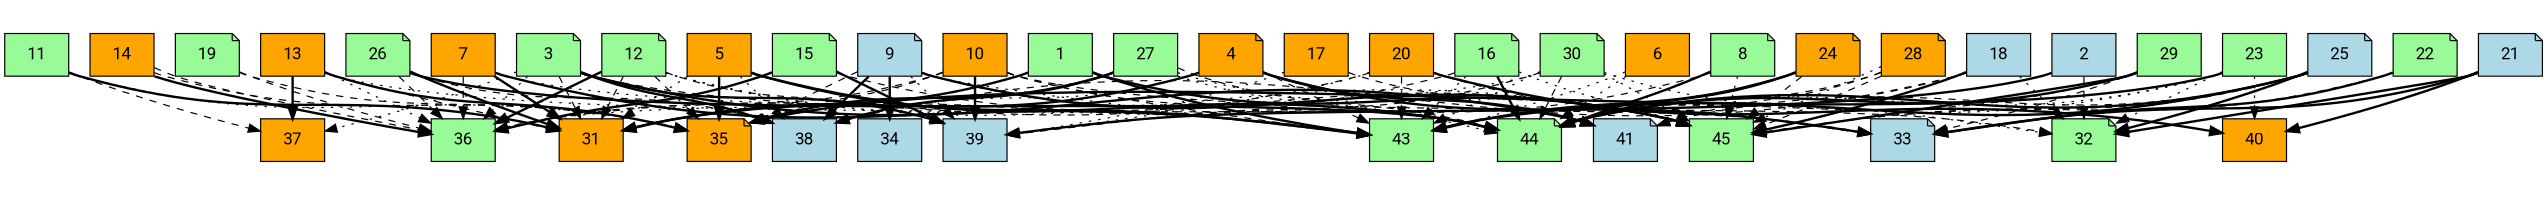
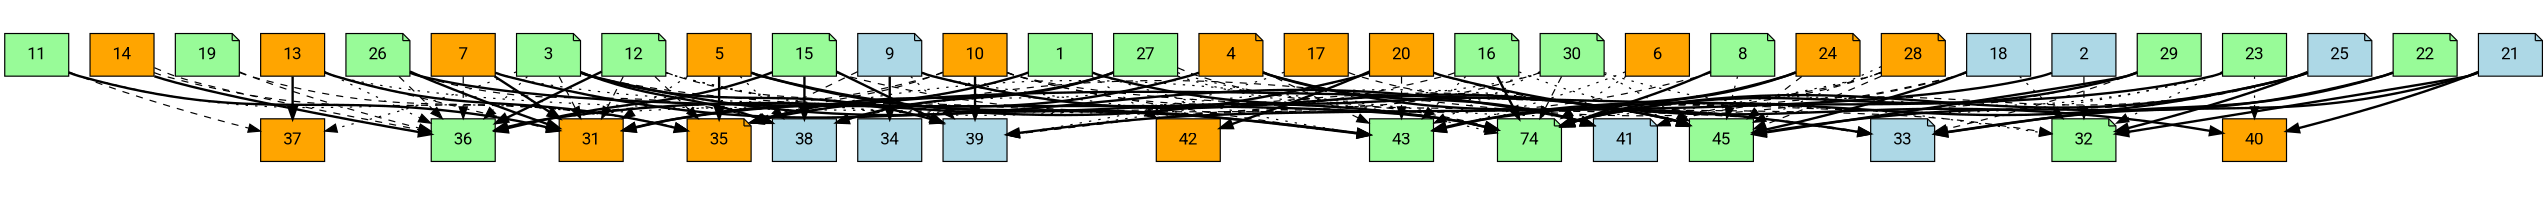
(851, 93) -> (804, 92)
none -> (1322, 99)
(1224, 109) -> (1224, 109)
(939, 110) -> (939, 110)
(2081, 110) -> (2081, 110)
none -> (1188, 140)
(1529, 140) -> (1529, 140)
